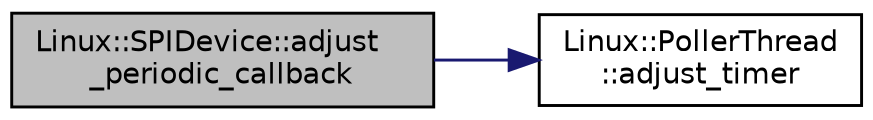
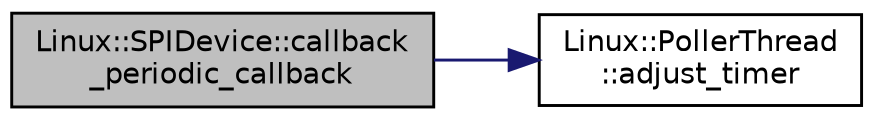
(223, 60) -> (223, 60)
